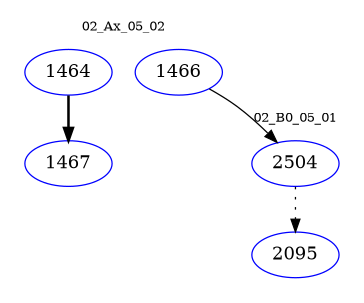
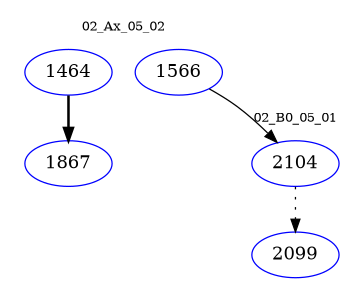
(179, 72) -> (179, 72)
(68, 164) -> (68, 164)
(295, 164) -> (295, 164)
(295, 255) -> (295, 255)
